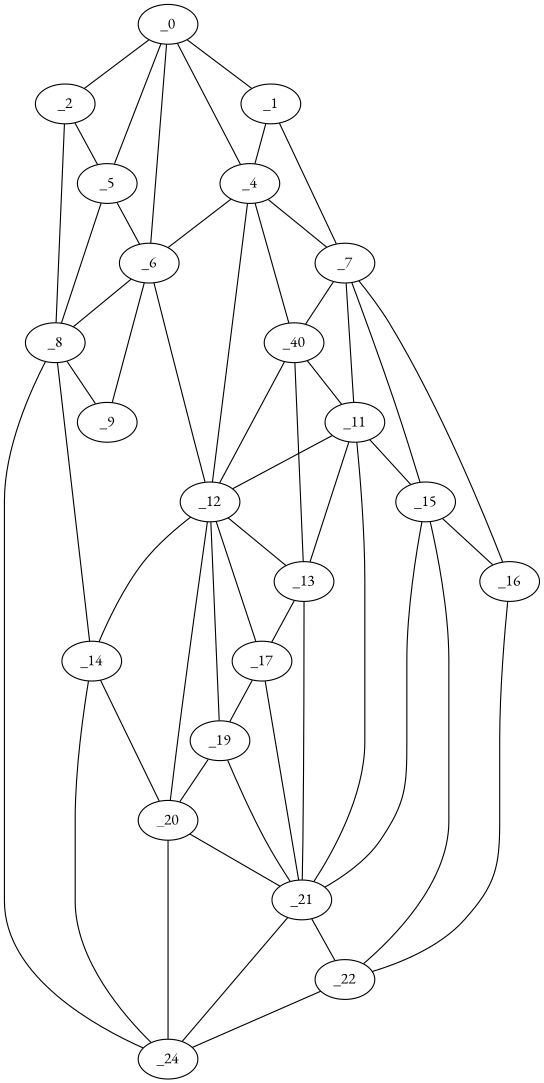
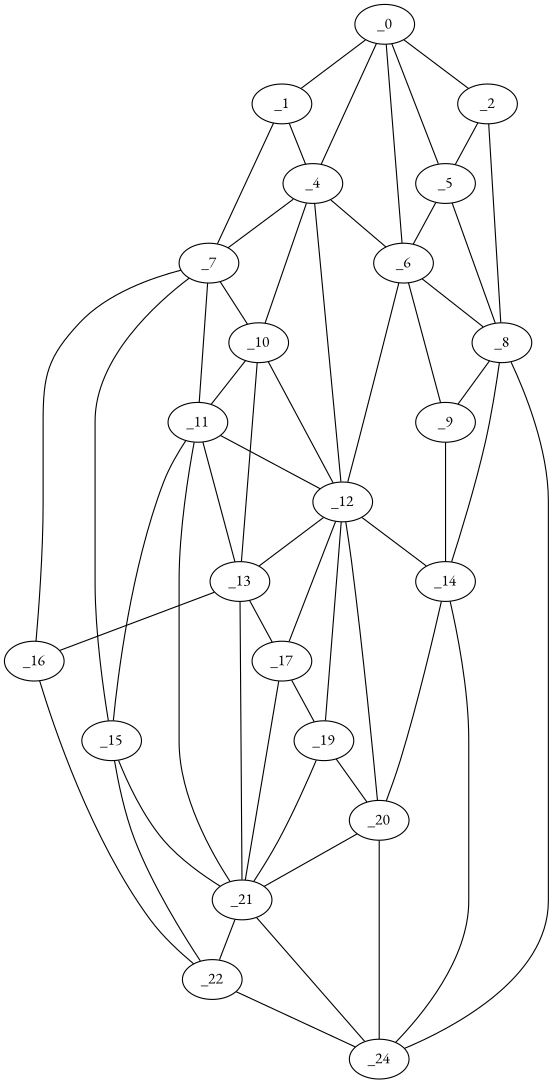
(294, 343) -> (259, 343)
none -> (446, 502)
(468, 542) -> (137, 621)
